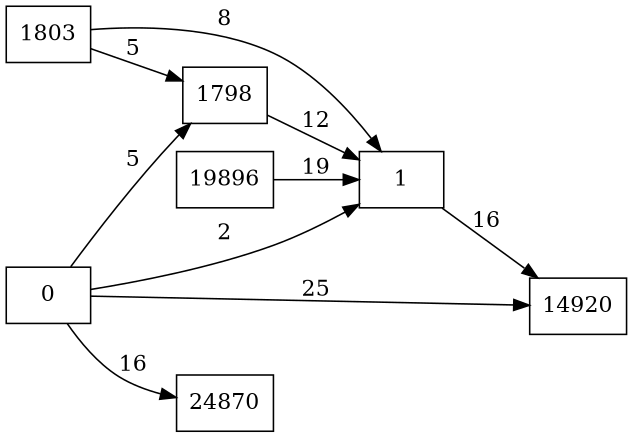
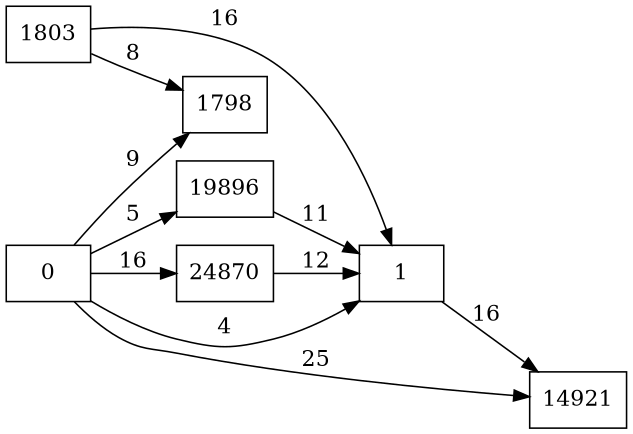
(225, 20) -> (225, 20)
(134, 49) -> (134, 54)
(306, 134) -> (308, 273)
(134, 160) -> (134, 160)
(316, 168) -> (316, 215)
(225, 234) -> (225, 327)
none -> (126, 236)
(578, 306) -> (578, 400)
